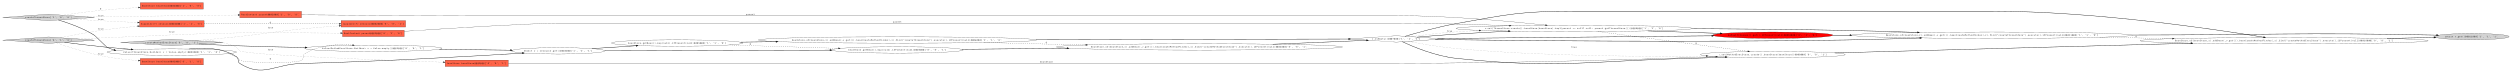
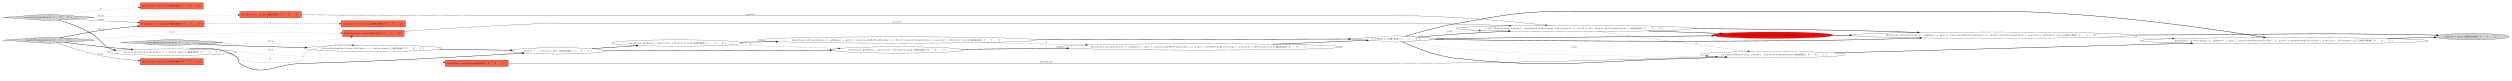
(105, 21) -> (105, 21)
(99, 31) -> (99, 31)
(260, 34) -> (279, 43)
(97, 55) -> (97, 55)
